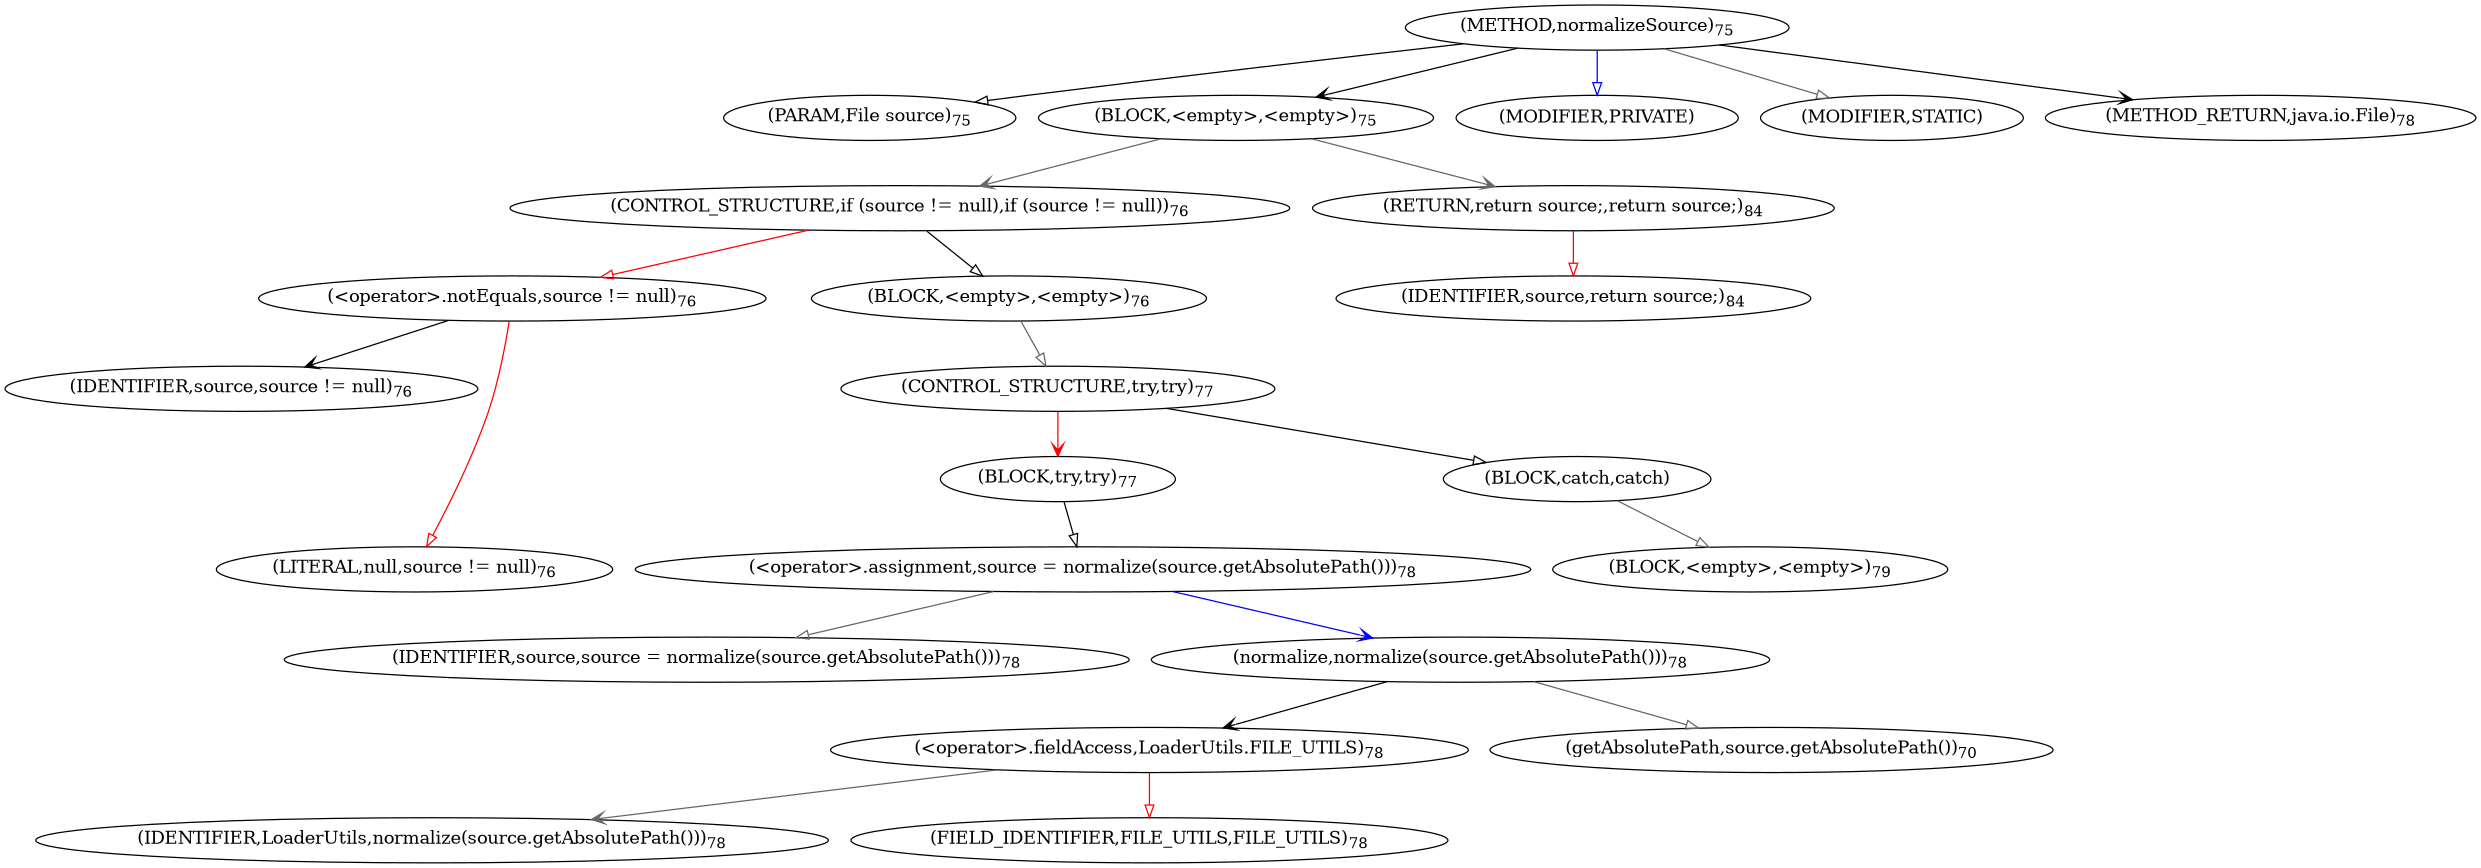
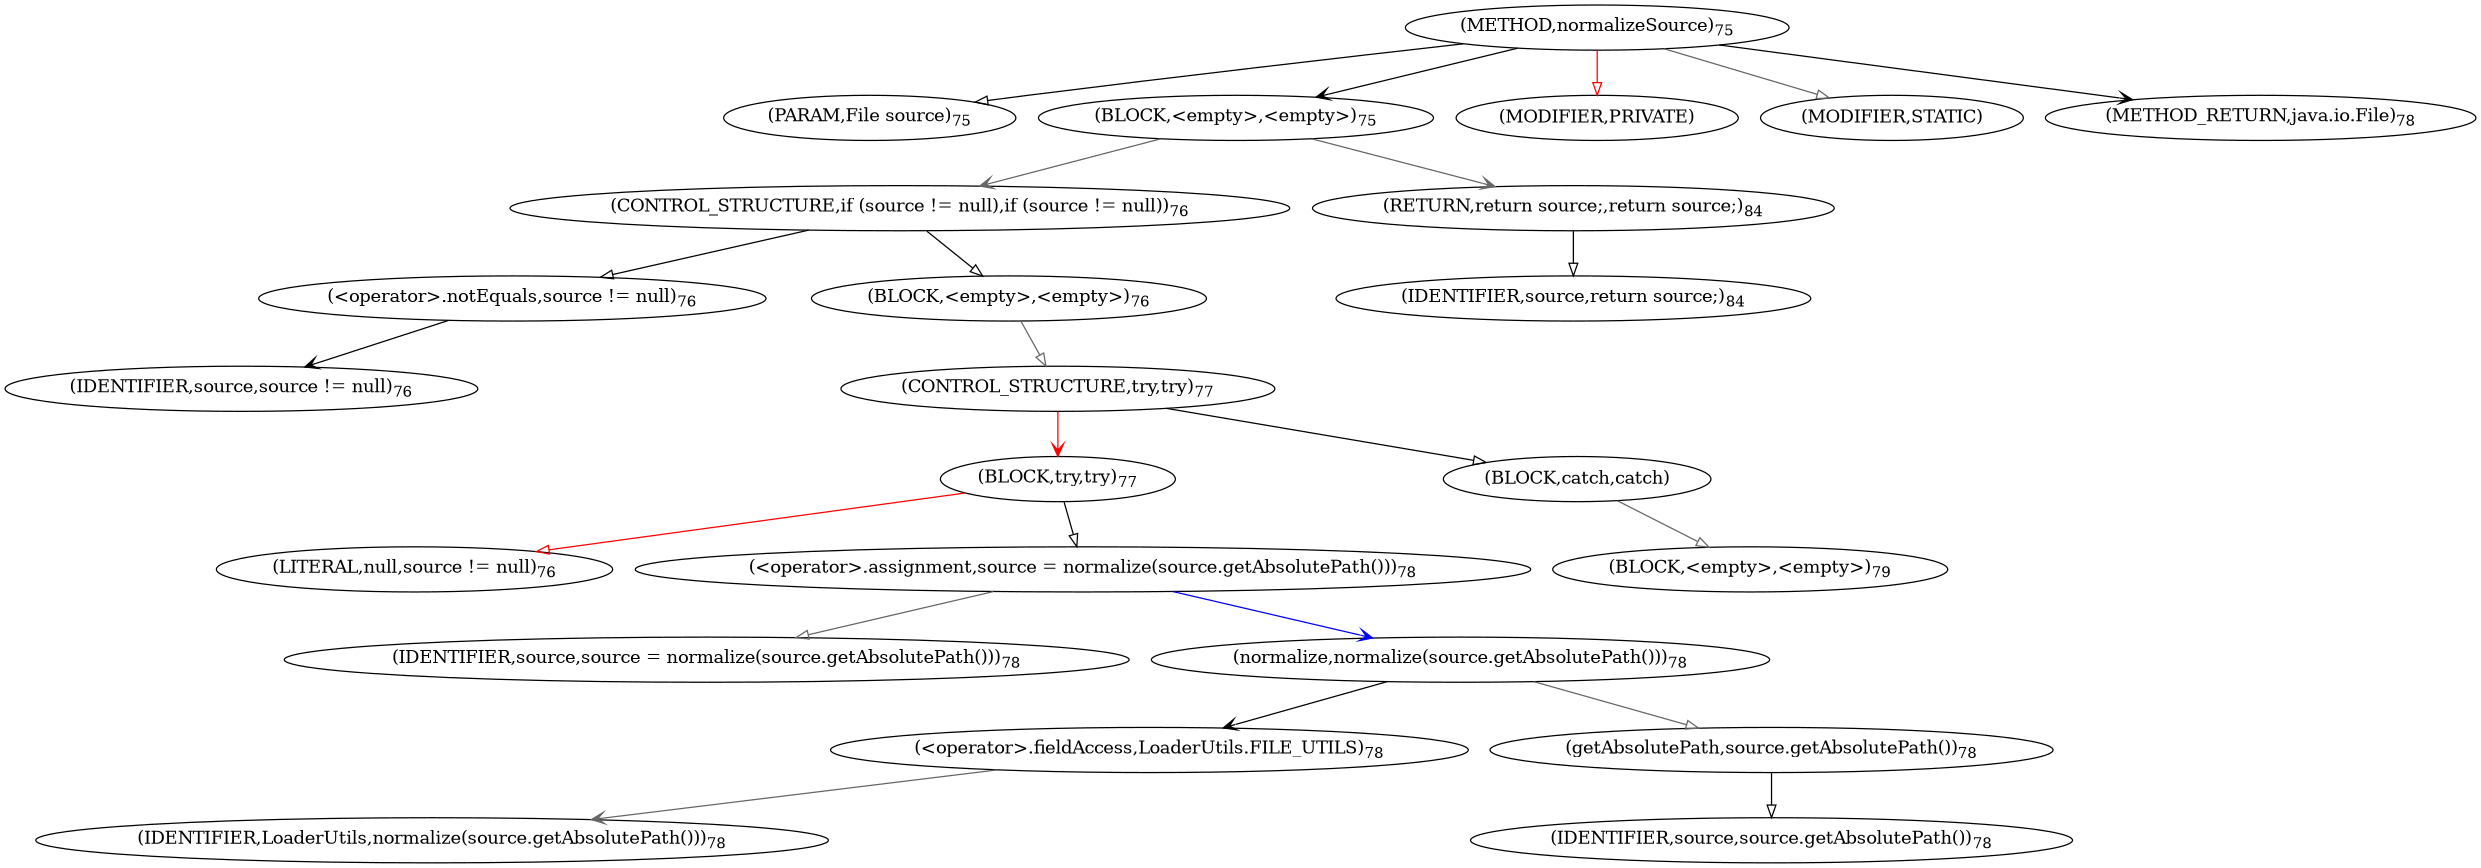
(1597, 67) -> (1597, 67)
(1573, 247) -> (1573, 247)
(711, 252) -> (711, 252)
(481, 432) -> (757, 521)
(1968, 748) -> (1968, 748)
(1149, 840) -> none
none -> (1772, 840)
